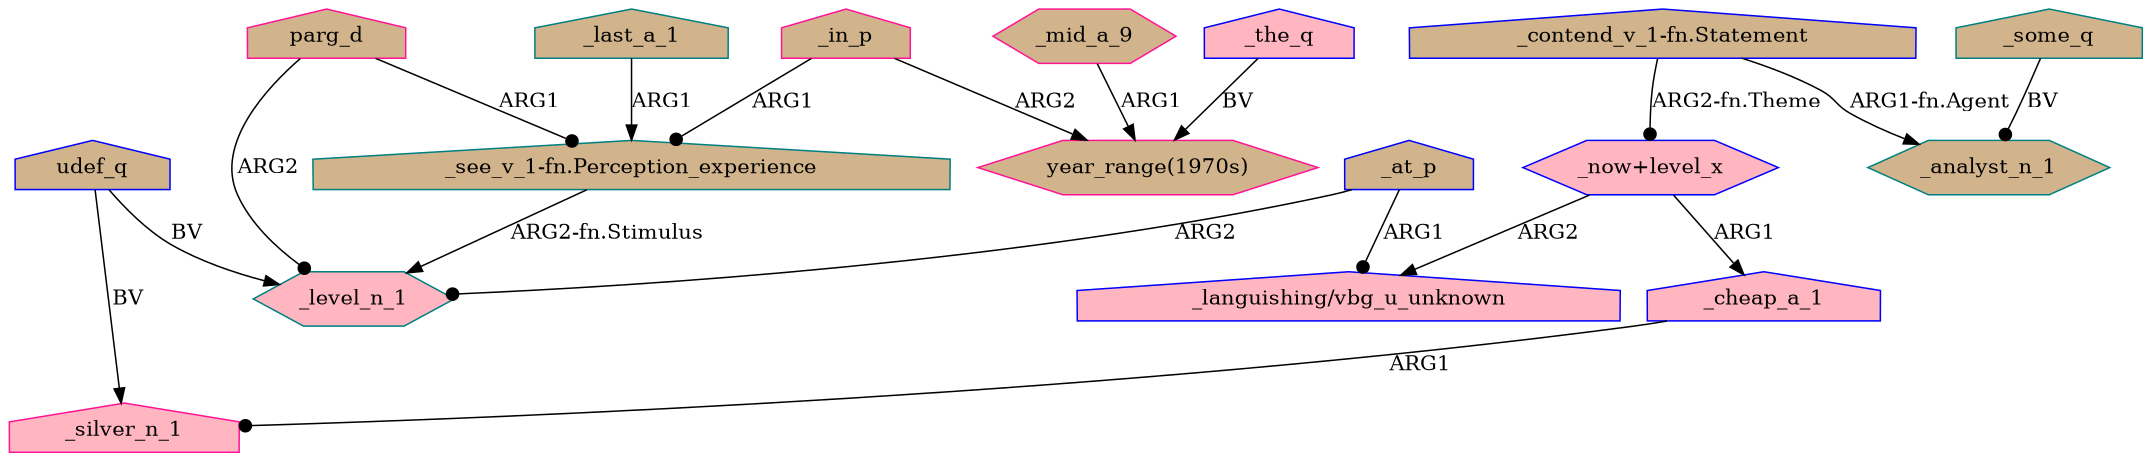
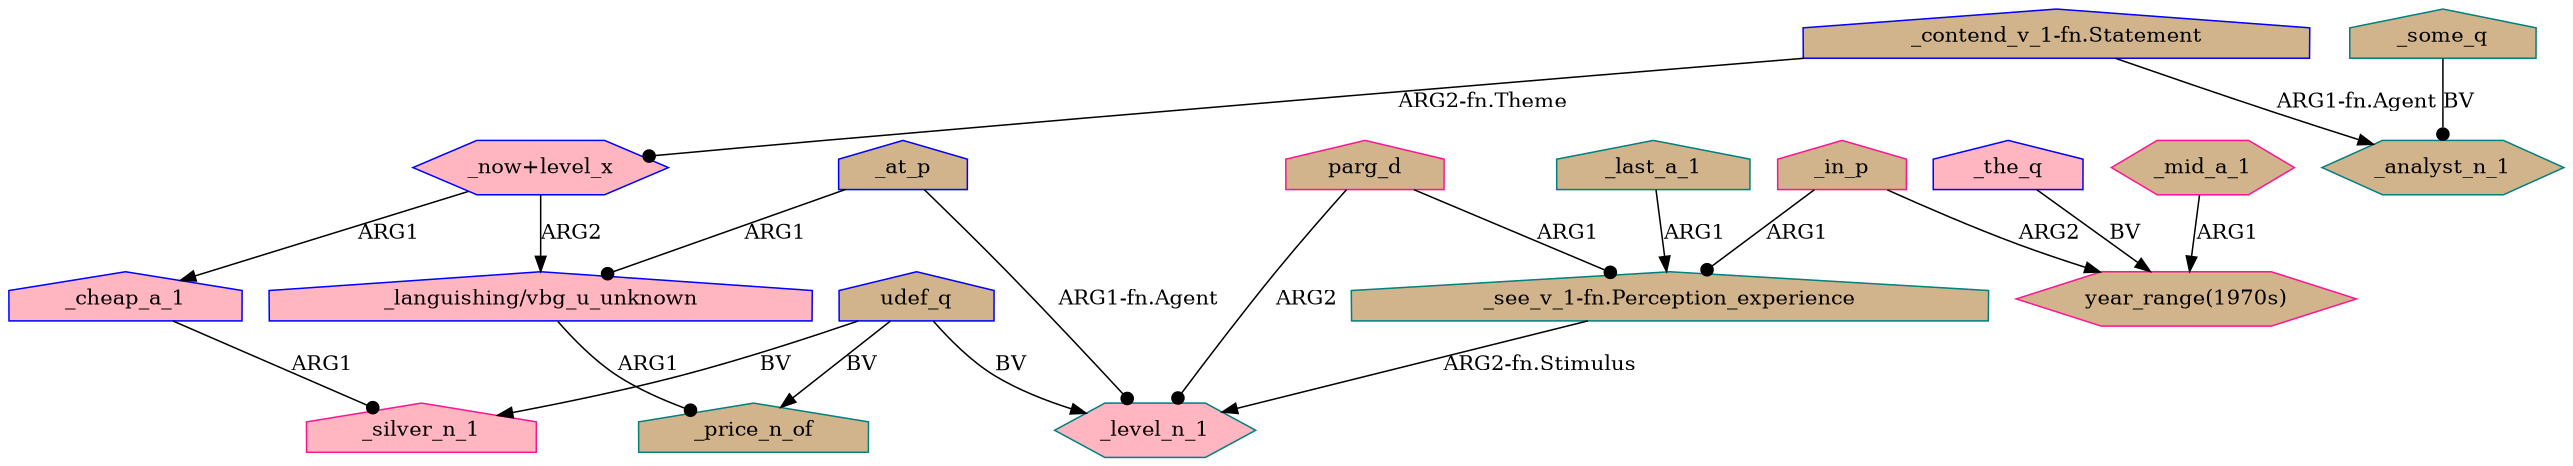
(1084, 36) -> (2203, 168)
(1206, 233) -> (1139, 299)
none -> (754, 430)
